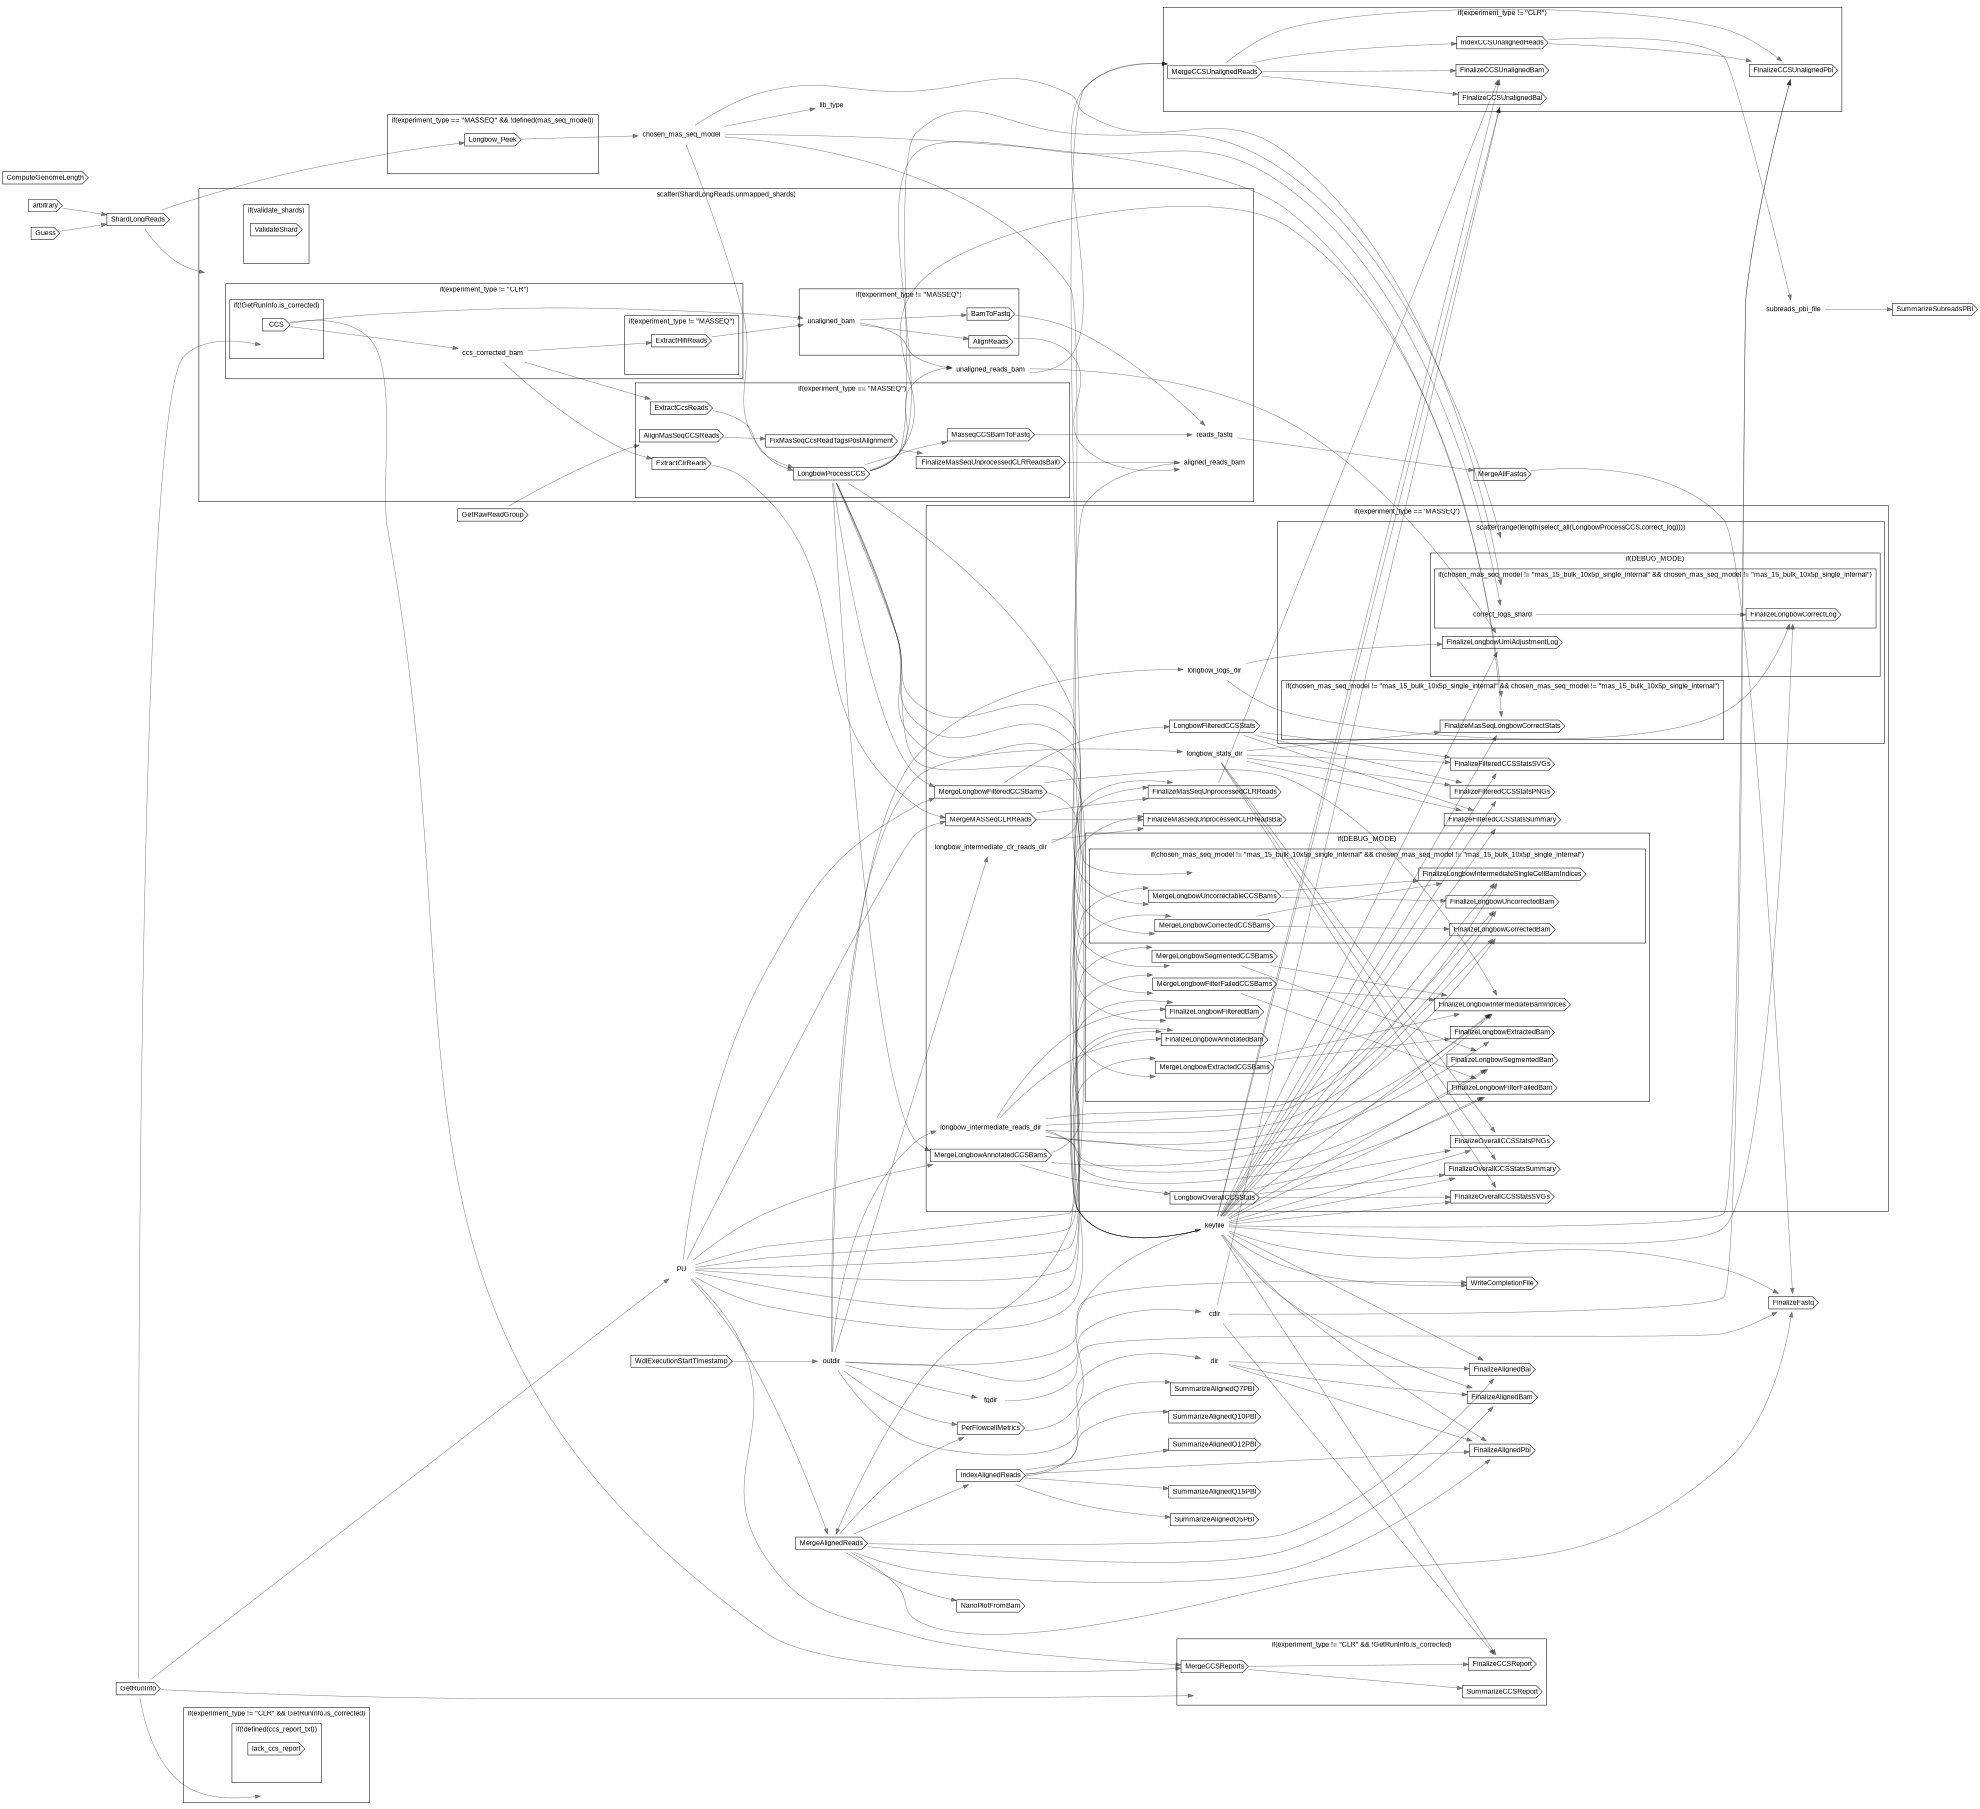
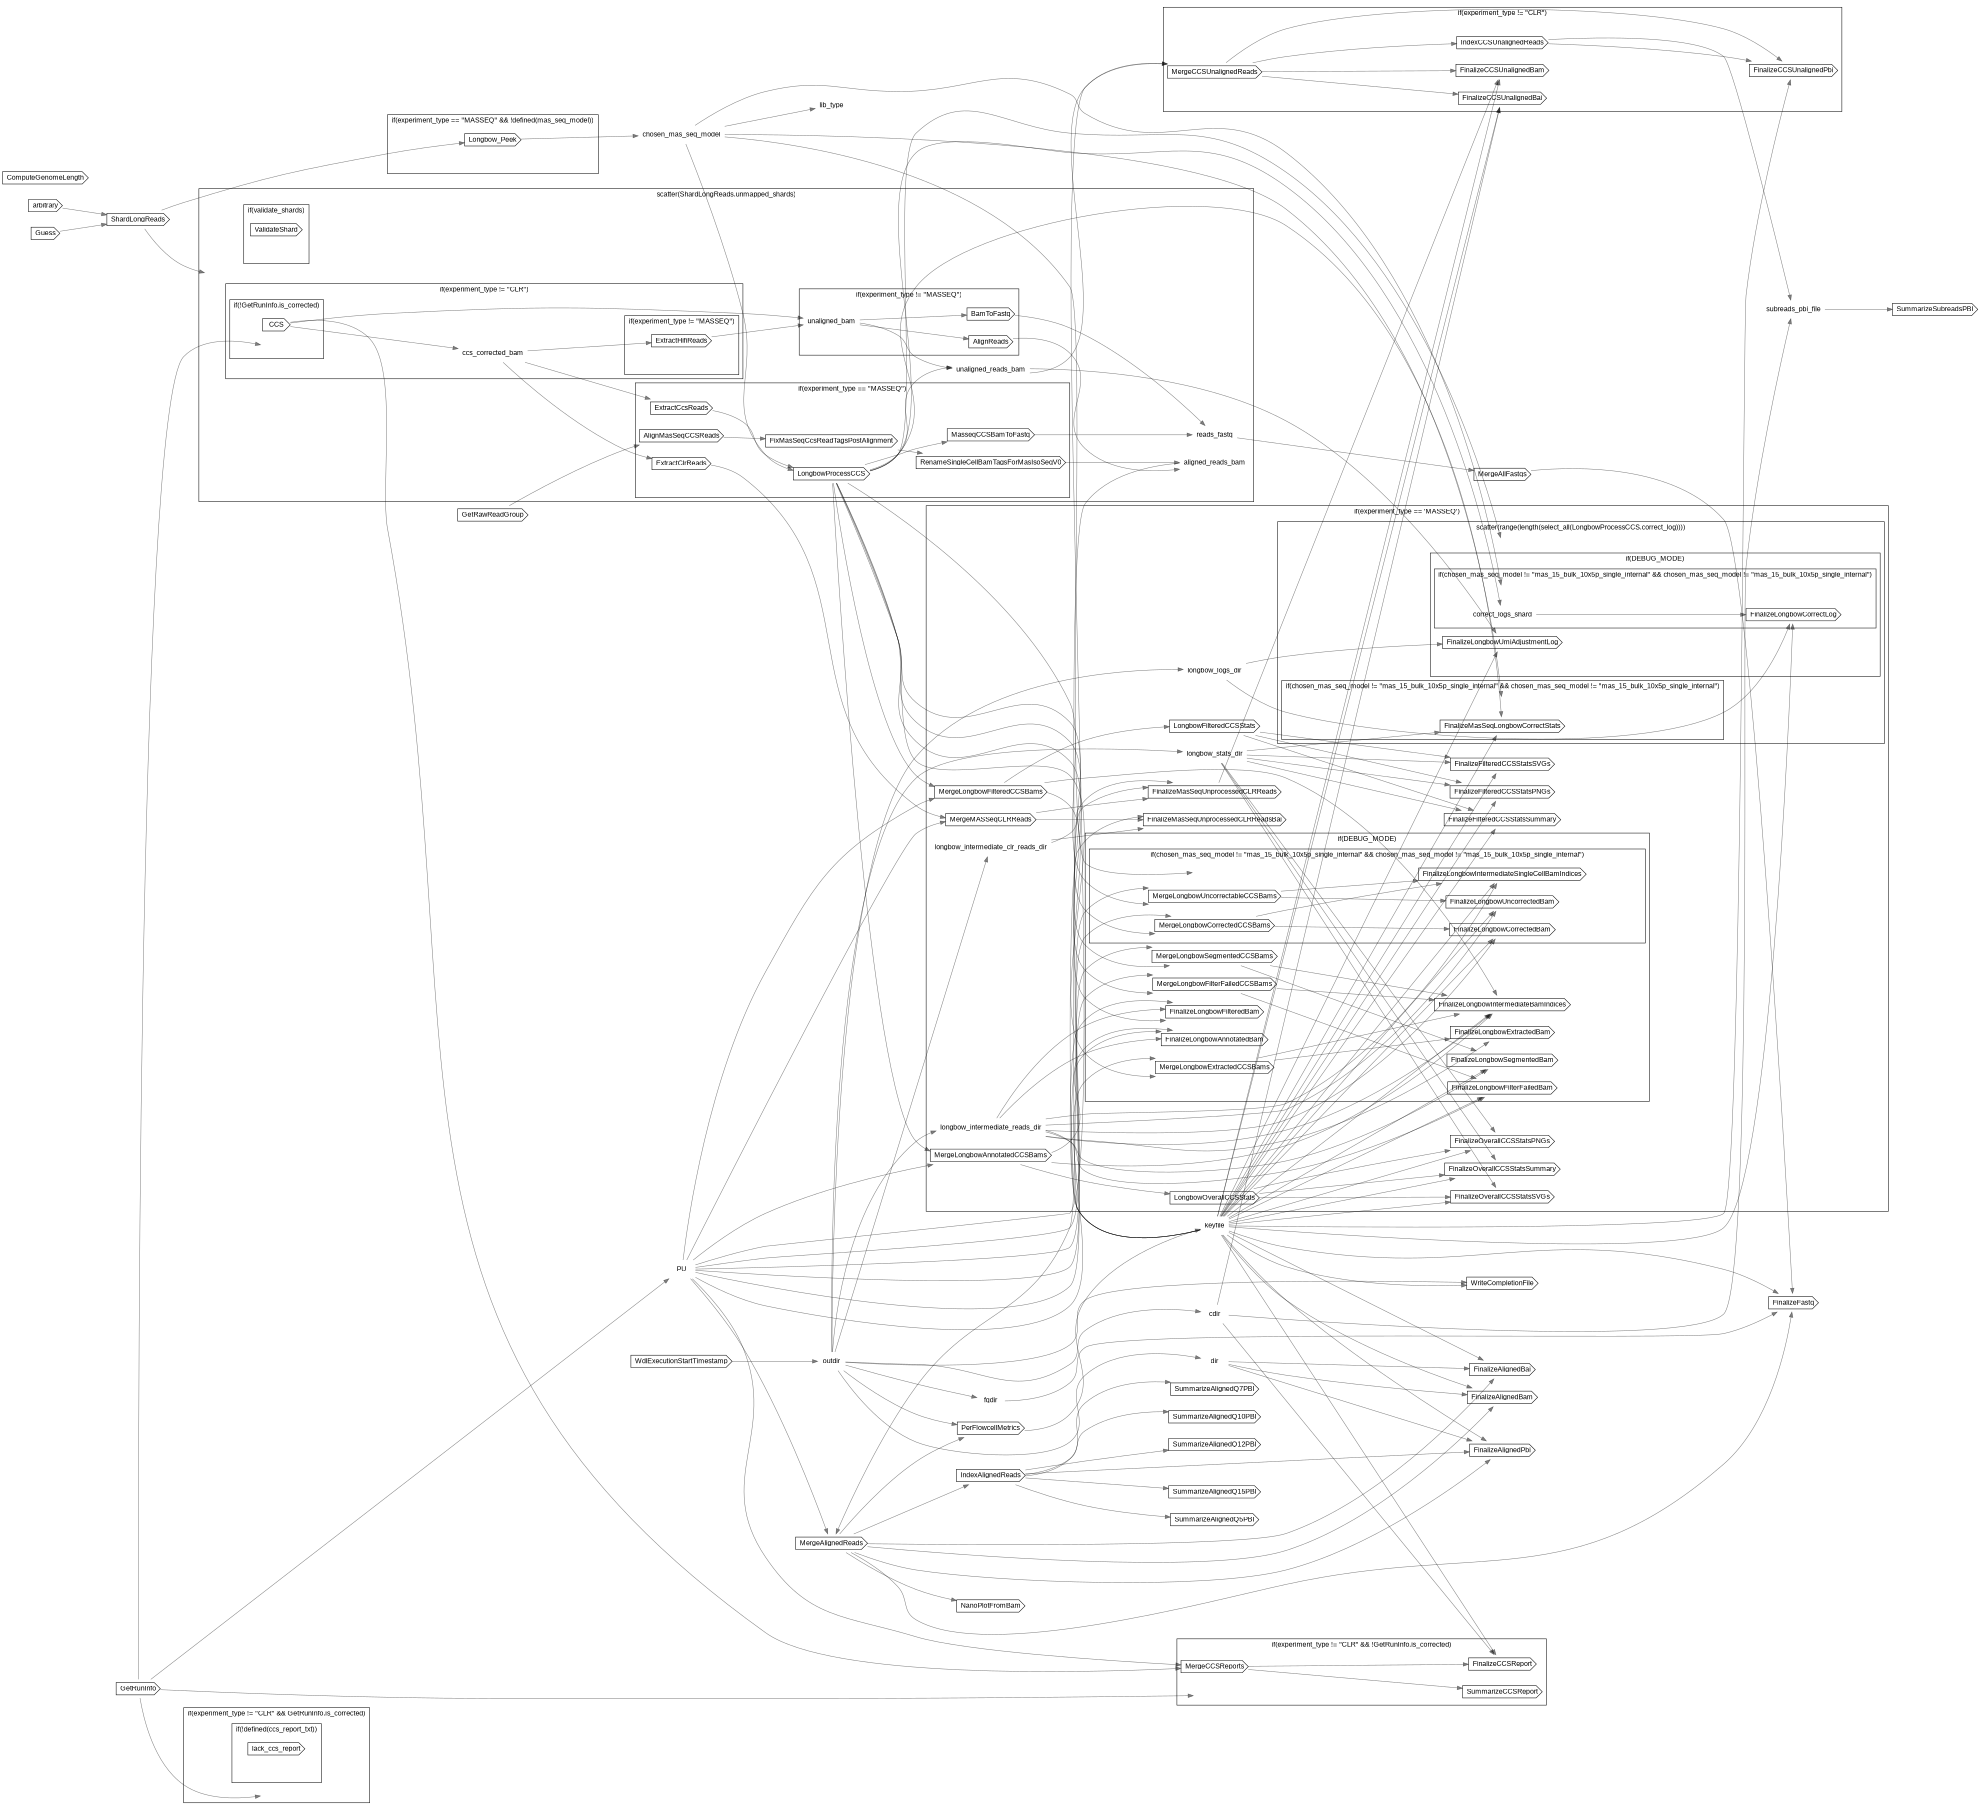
(991, 463) -> (991, 463)
(1736, 1108) -> (1743, 1066)
